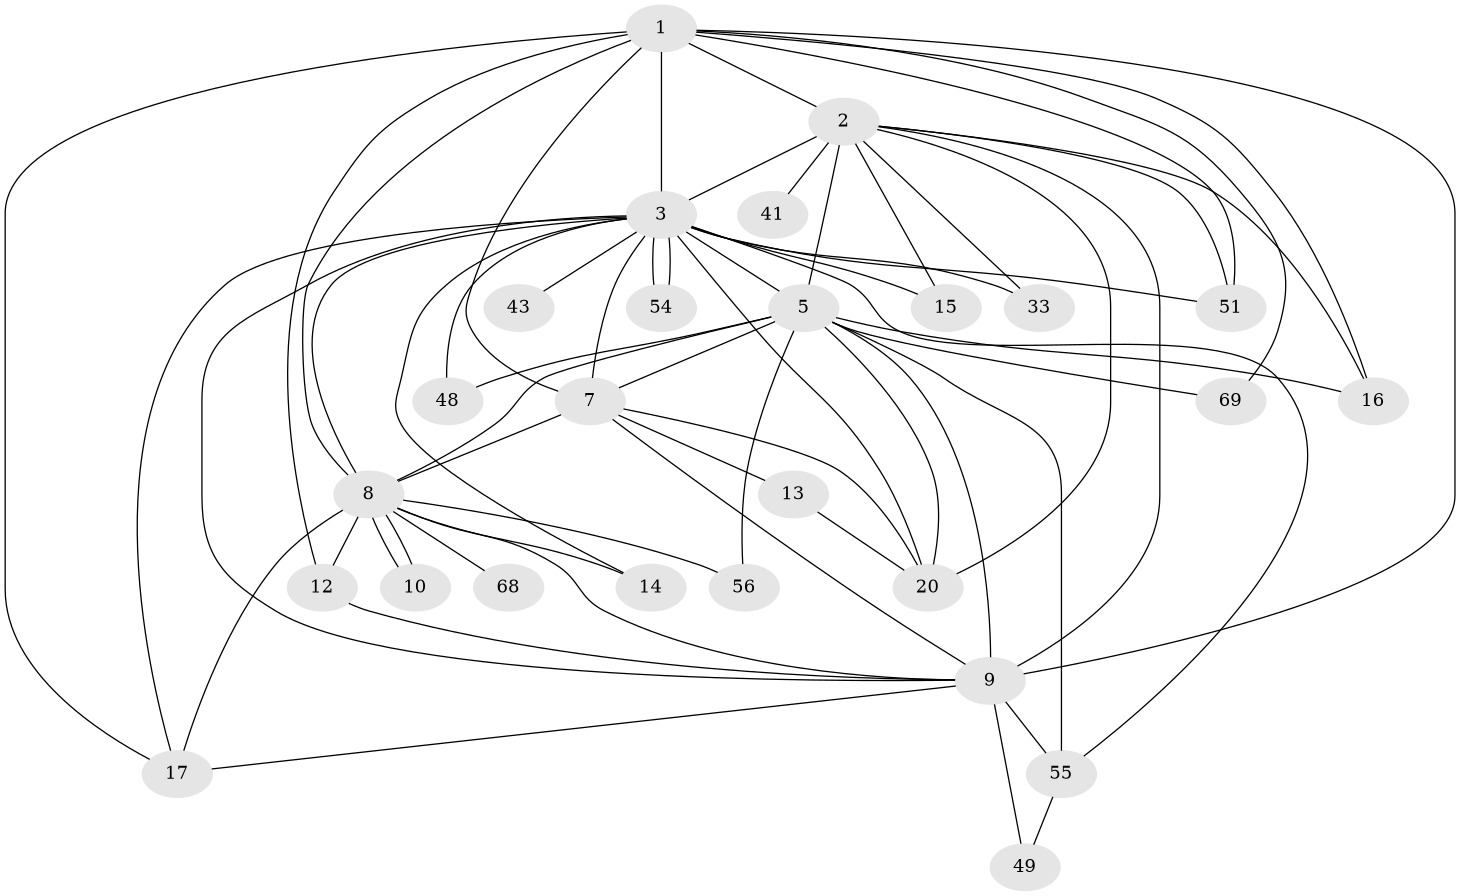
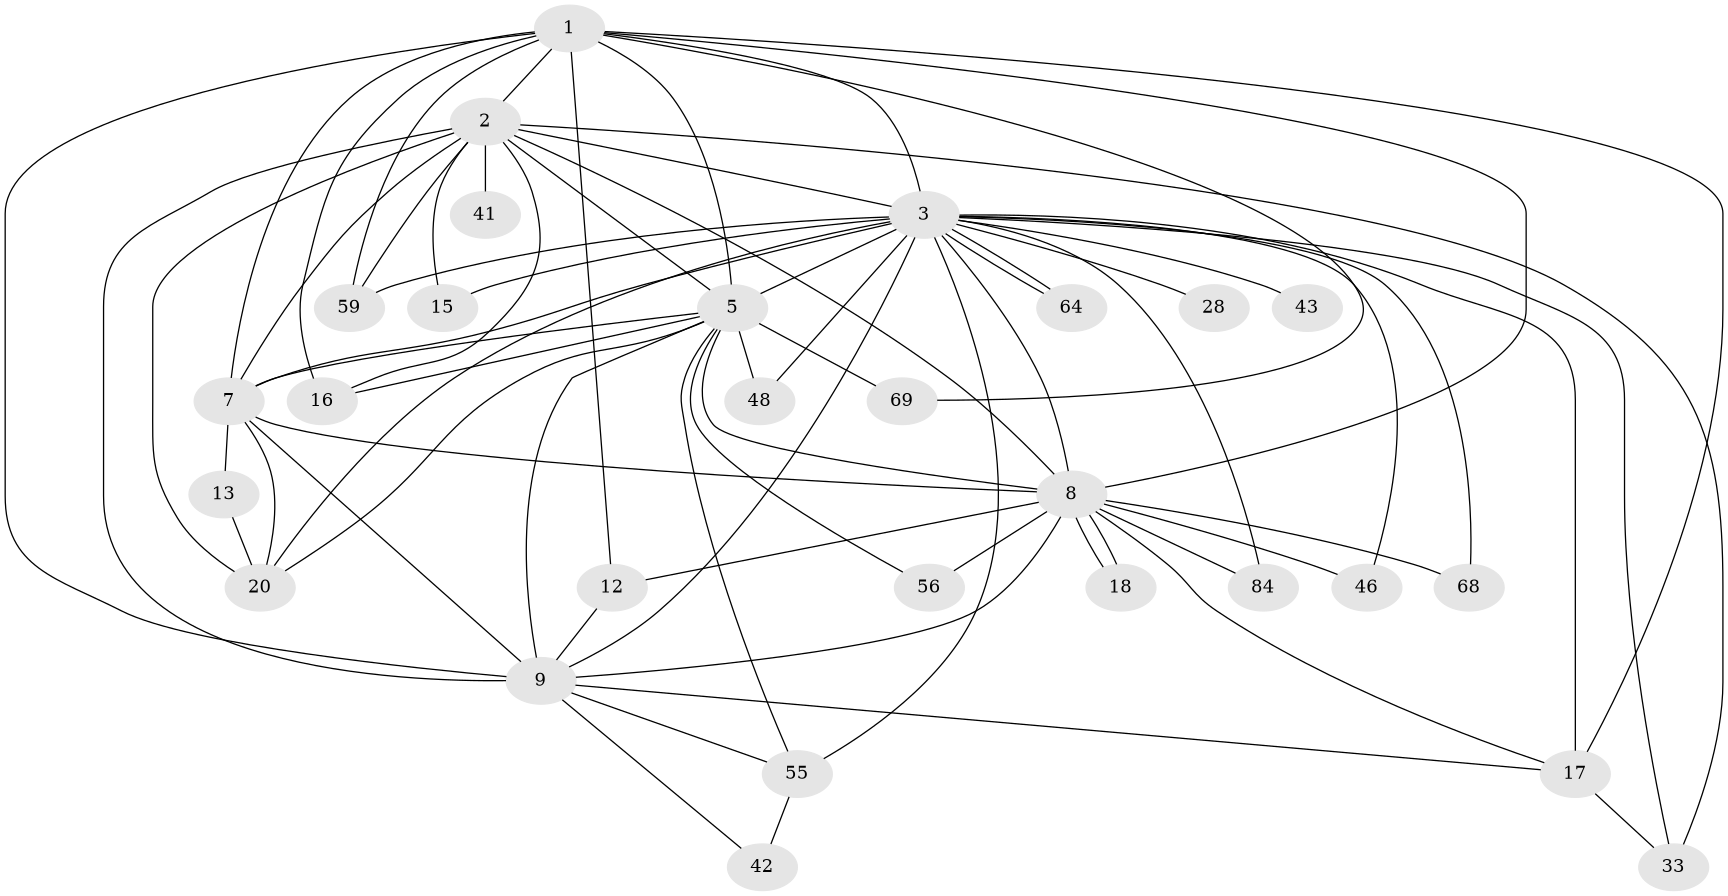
none -> (701, 150)
none -> (335, 244)
none -> (1375, 279)
none -> (814, 289)
(661, 308) -> (1072, 308)
none -> (1214, 308)
(1231, 308) -> (350, 308)
(416, 588) -> (1121, 588)
(651, 588) -> (1263, 588)
none -> (1367, 588)
none -> (1625, 821)
(1025, 867) -> (762, 867)
